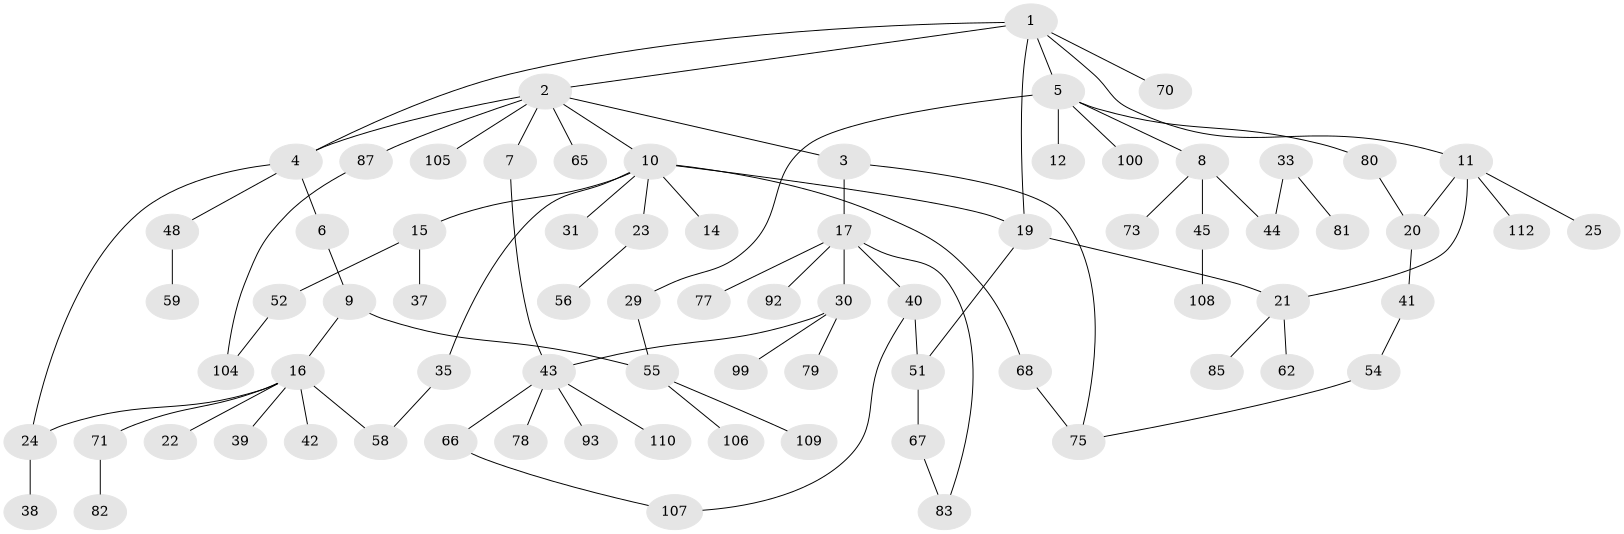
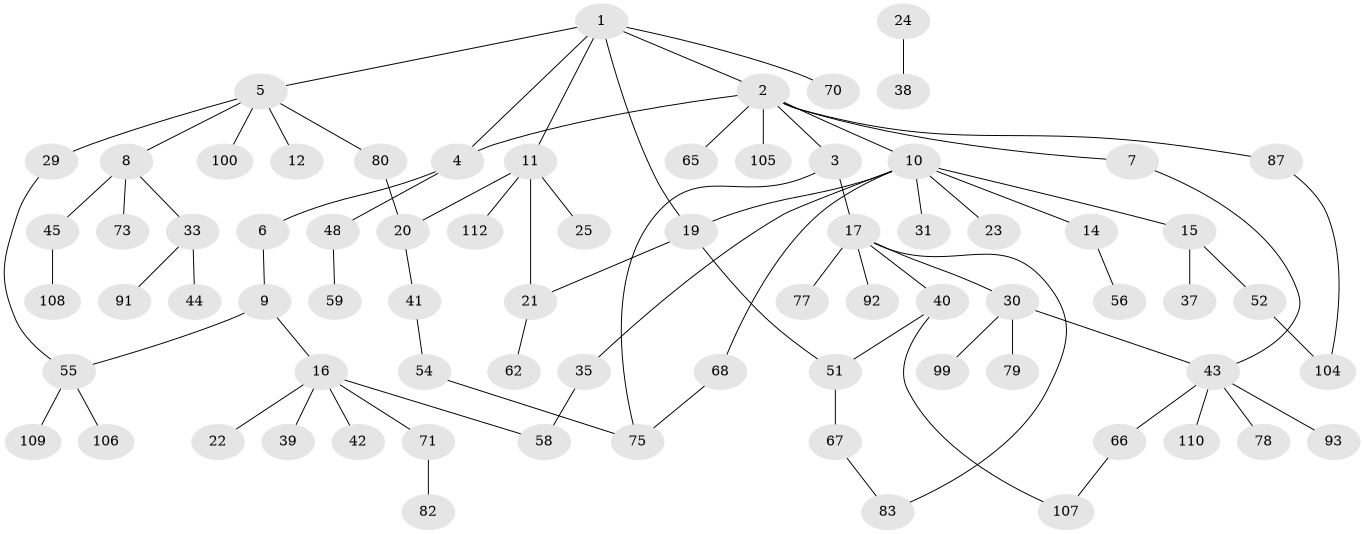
(1237, 197) -> (160, 197)
(1343, 232) -> (125, 302)
(106, 249) -> none
(603, 267) -> (1106, 267)
(1217, 372) -> none
(164, 407) -> none
